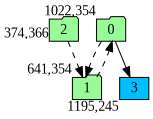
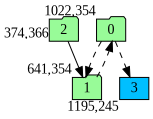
(121, 54) -> (121, 54)
(73, 55) -> (73, 55)
